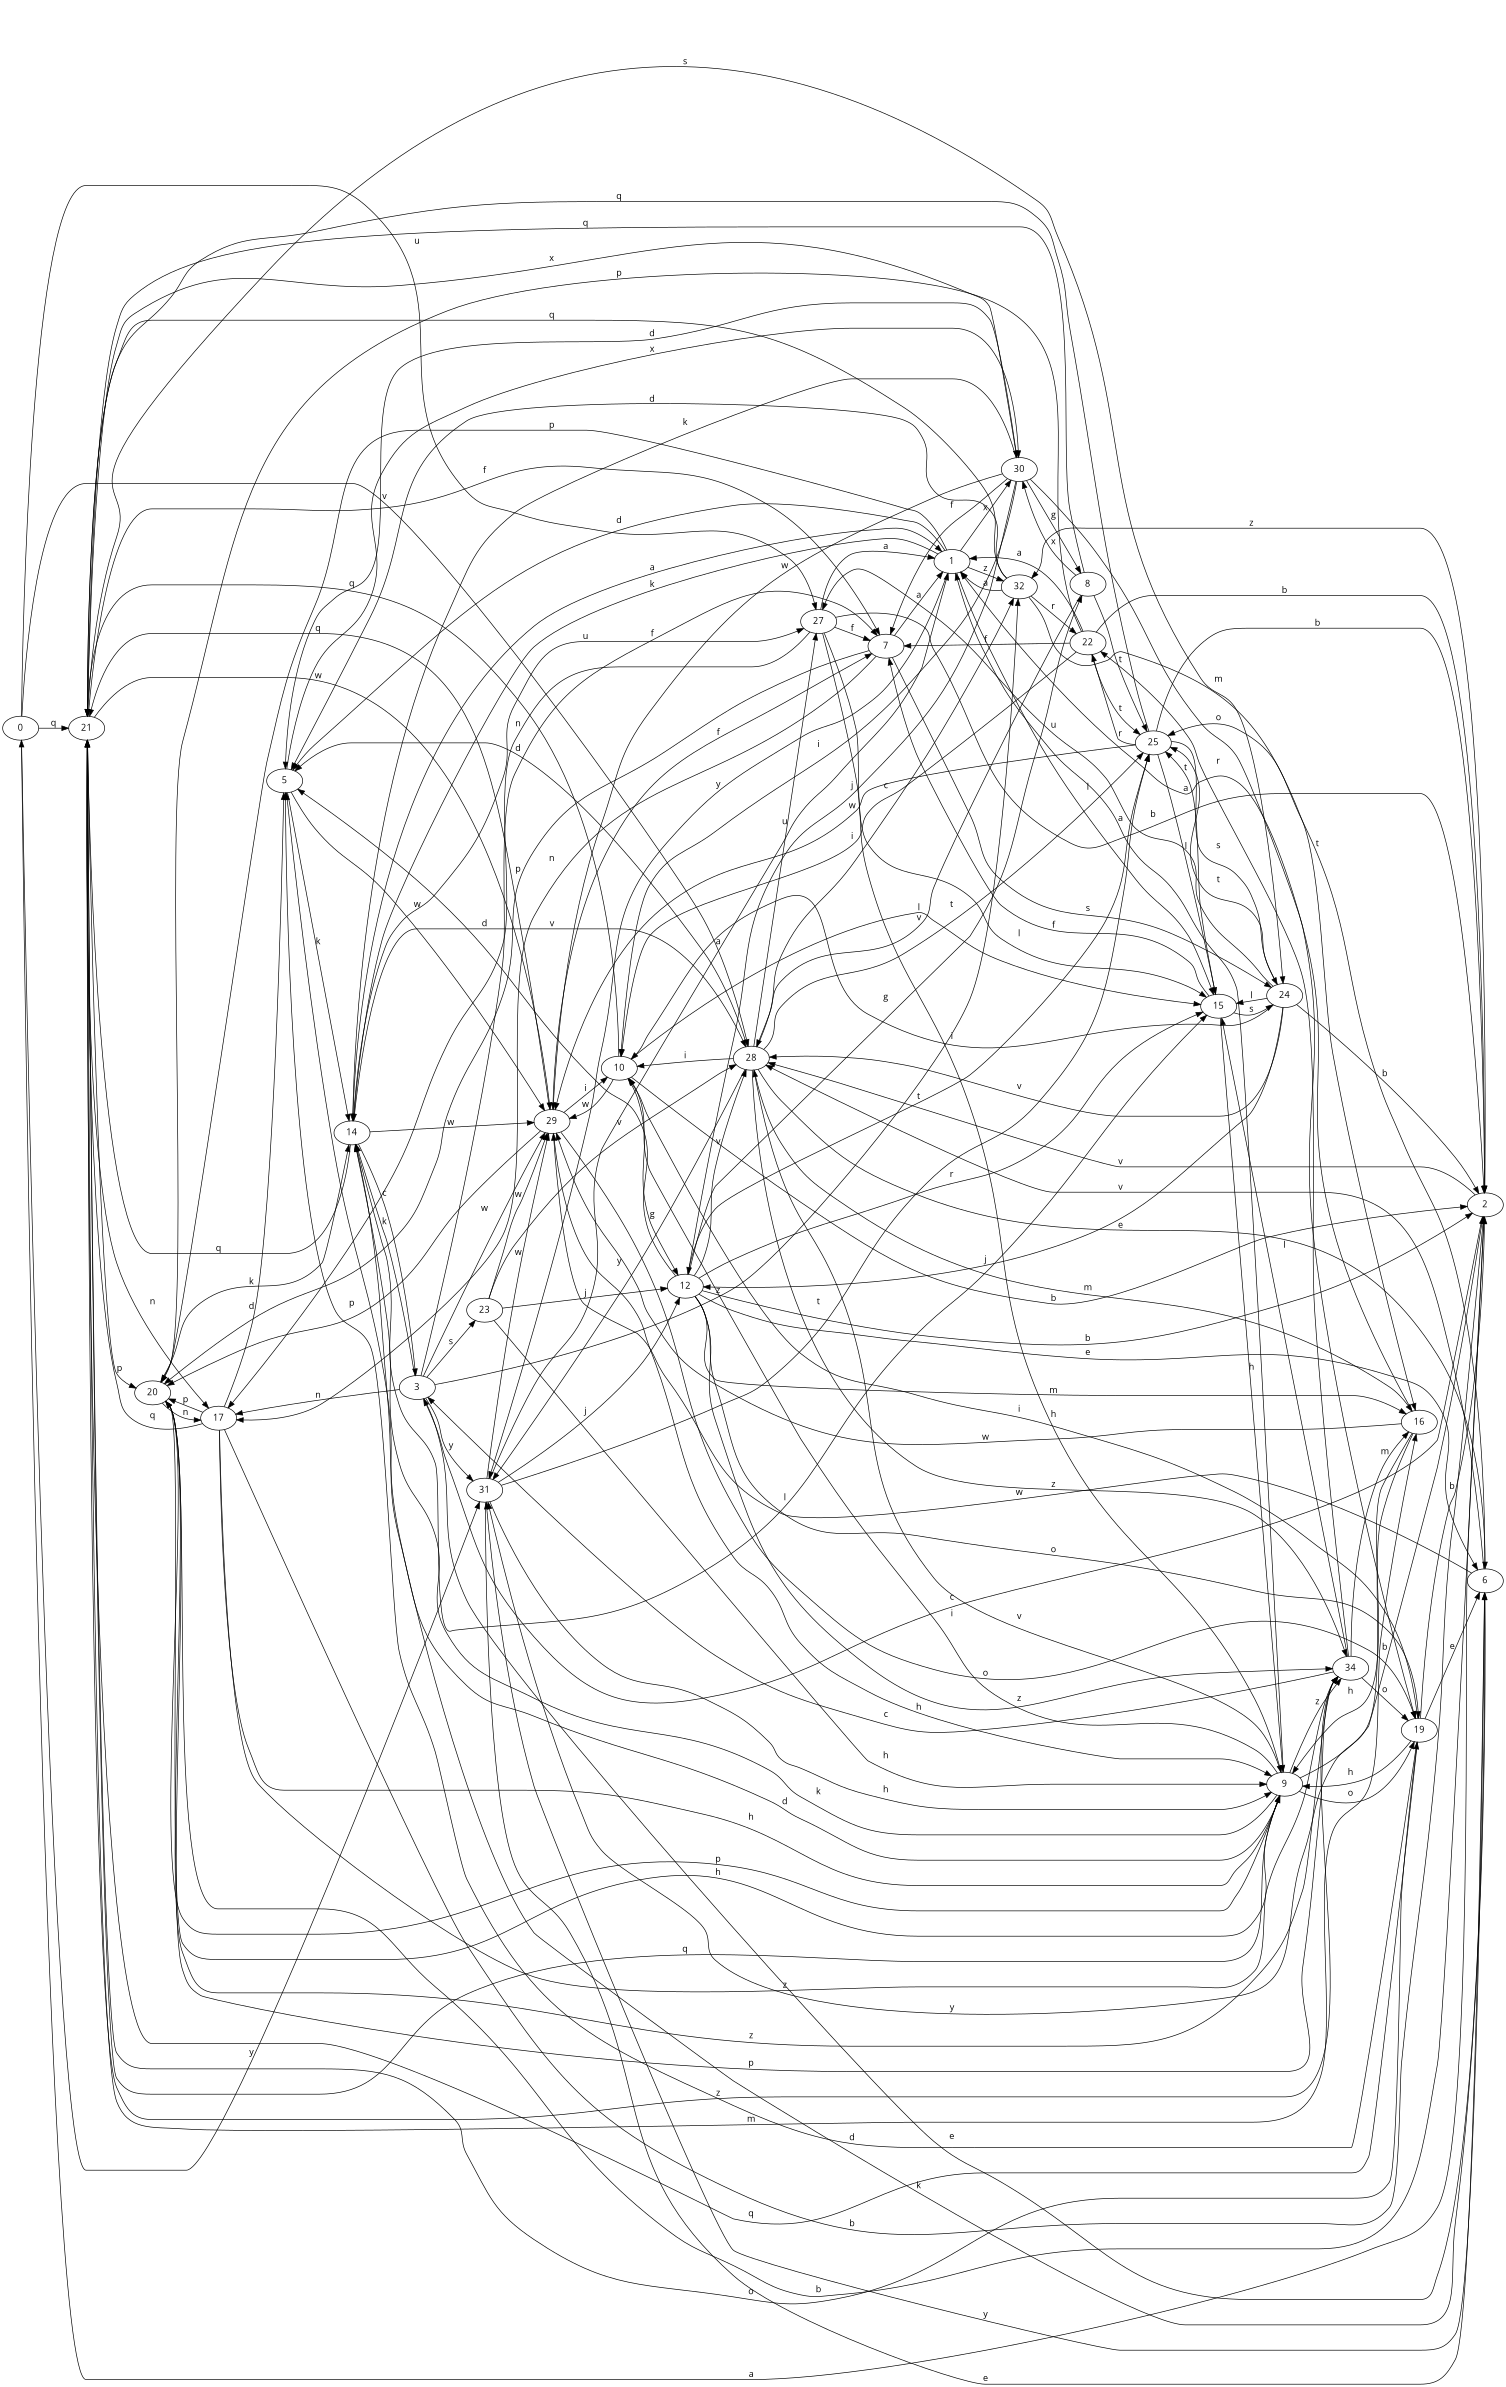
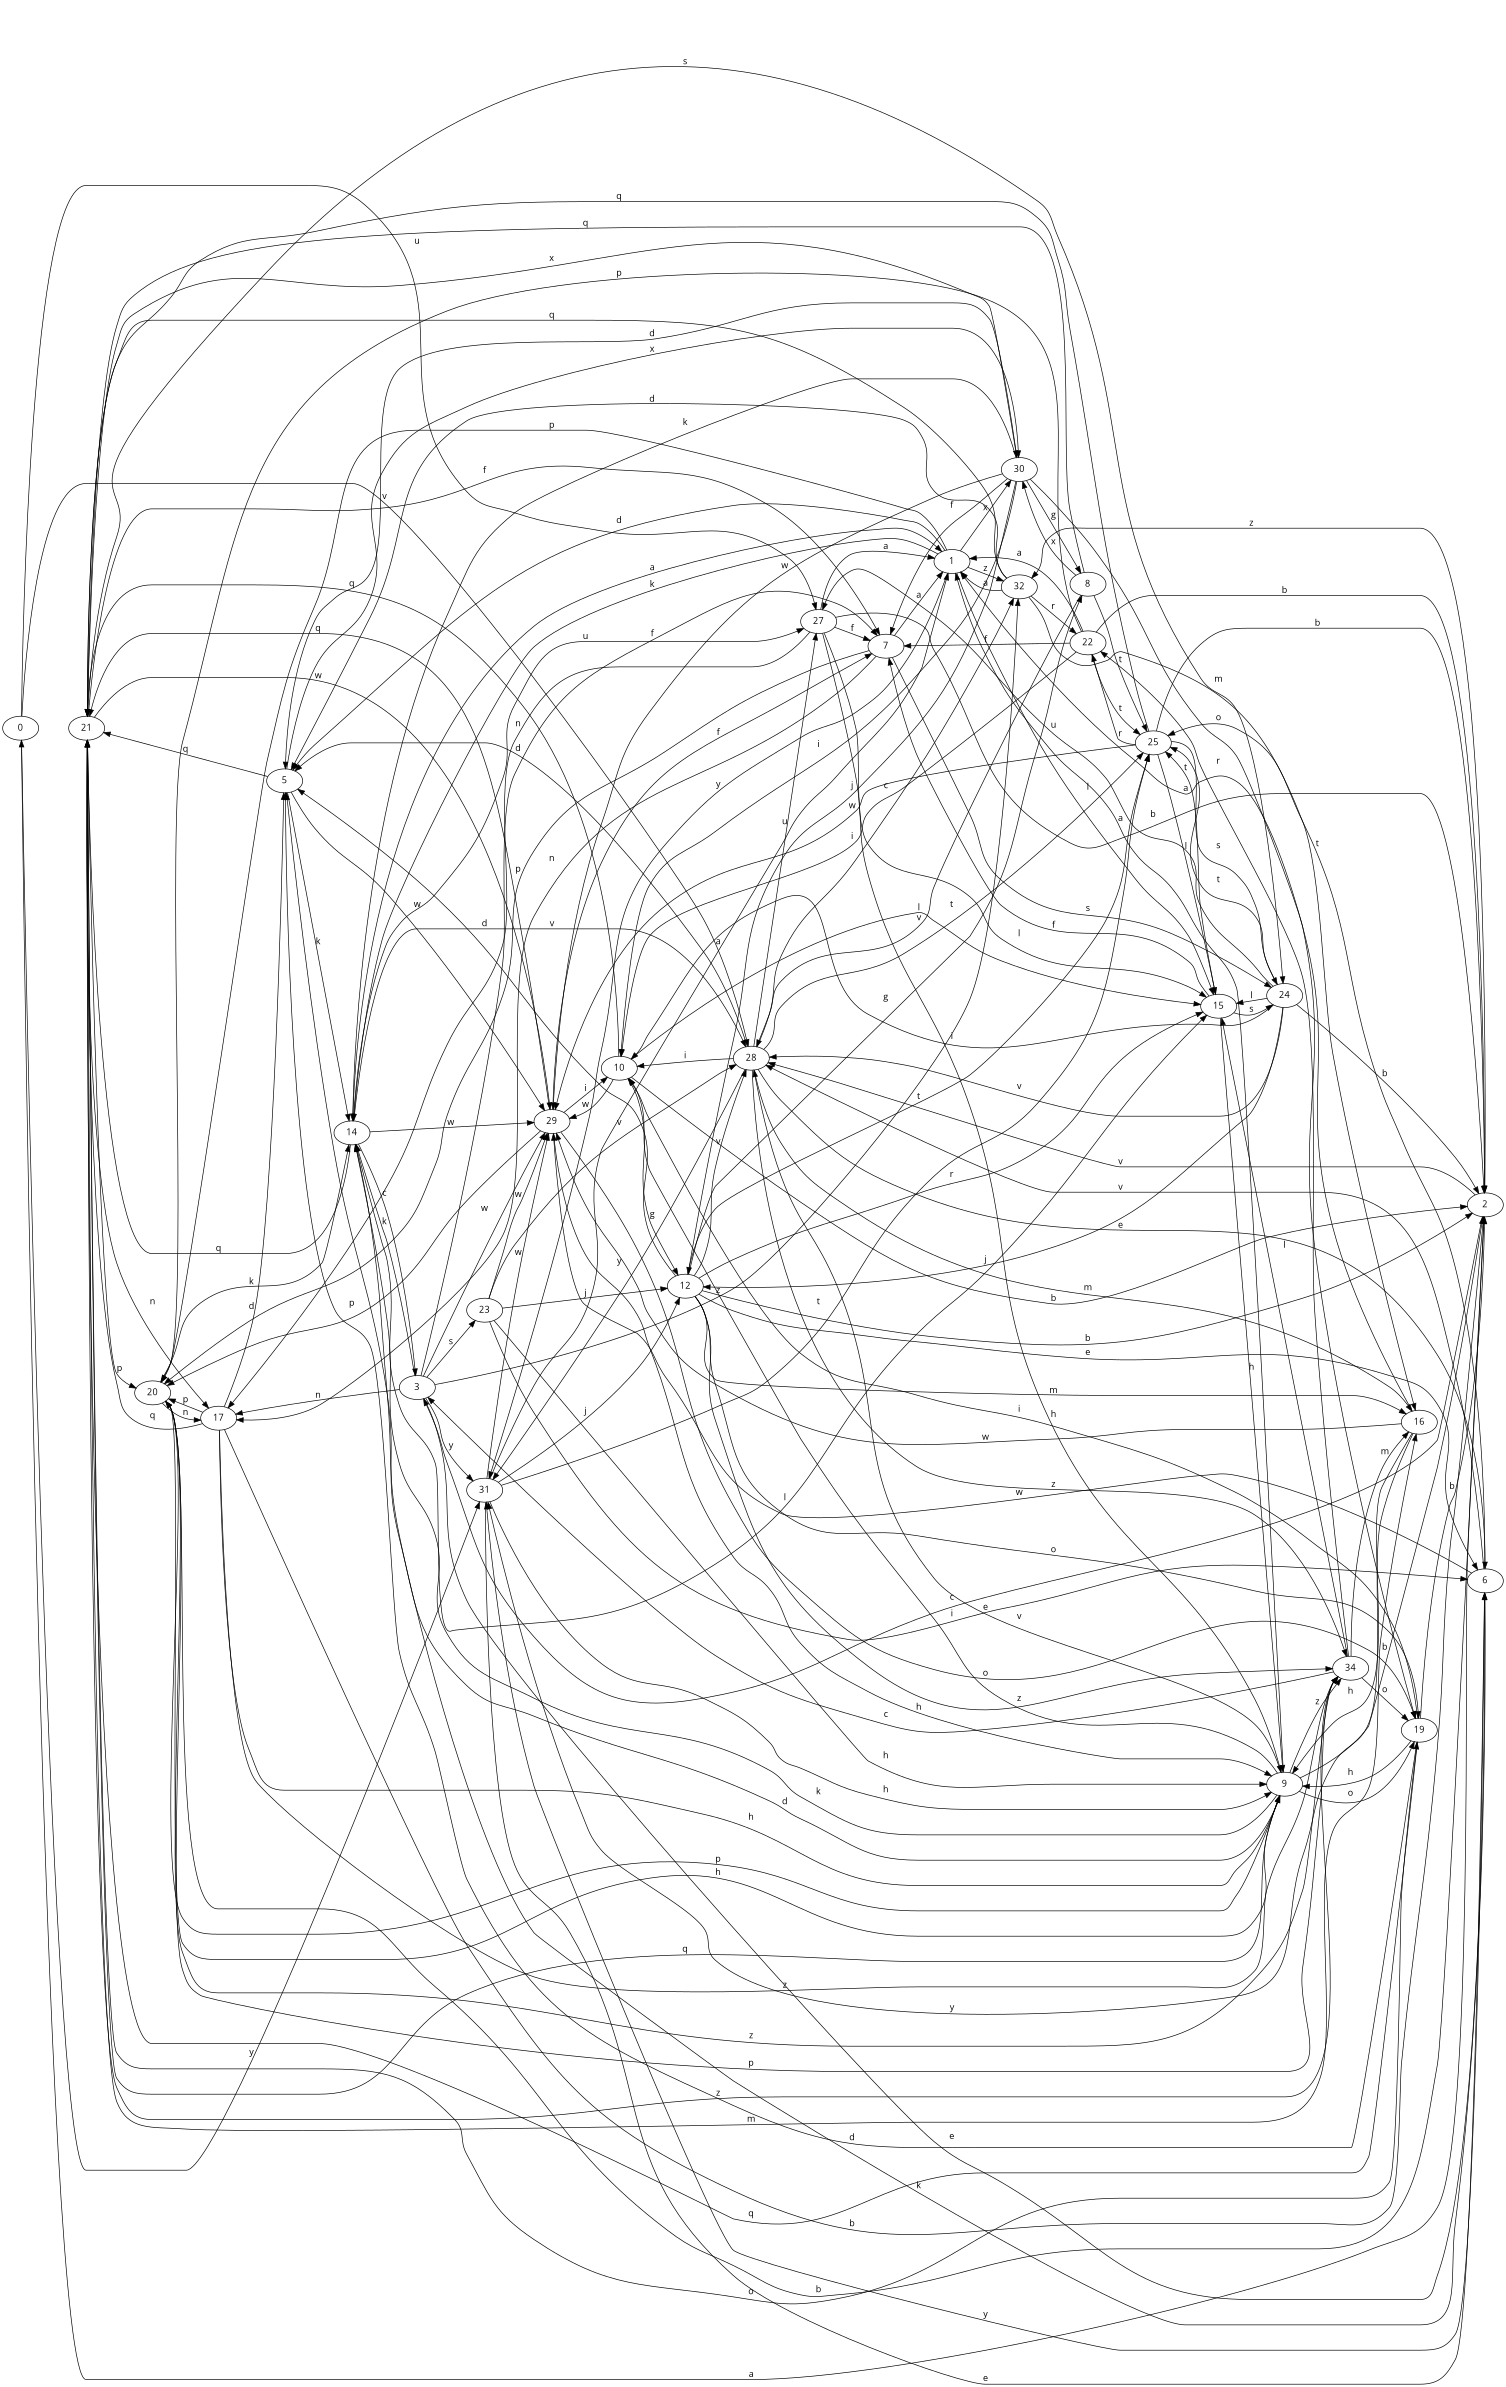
(50, 728) -> (189, 755)
(1451, 1659) -> (906, 1633)
